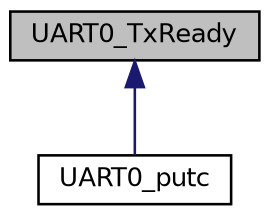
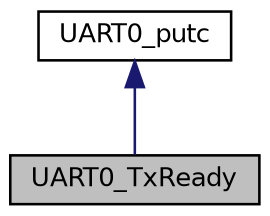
(135, 121) -> (135, 121)
